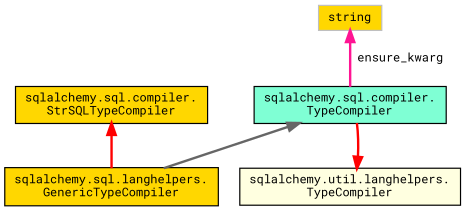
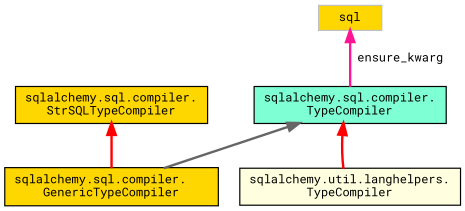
(350, 18) -> (350, 18)
(358, 140) -> (342, 152)
(112, 187) -> (112, 187)
